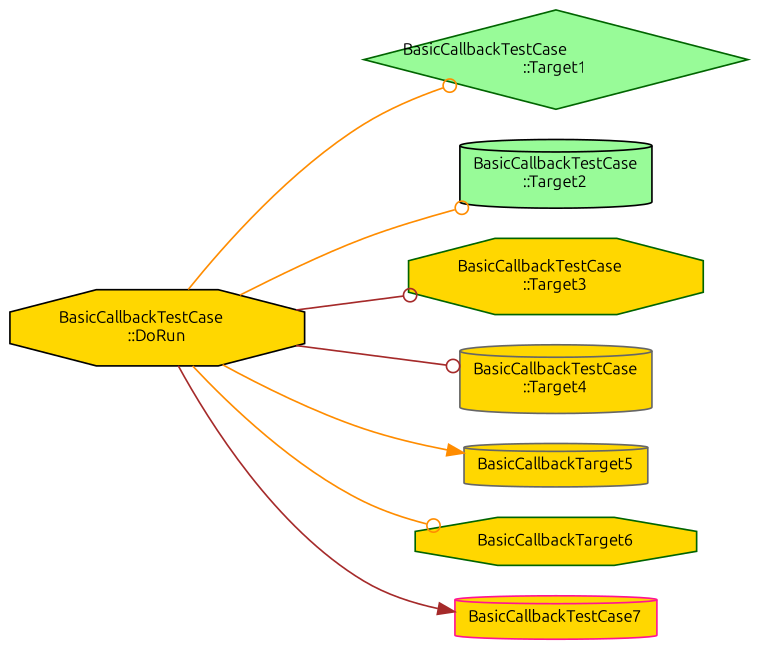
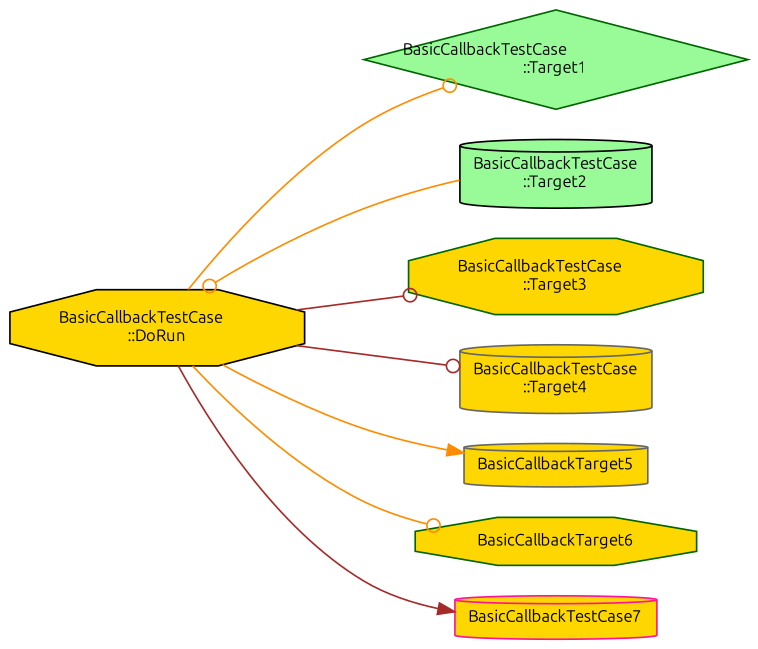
(345, 246) -> (333, 221)
